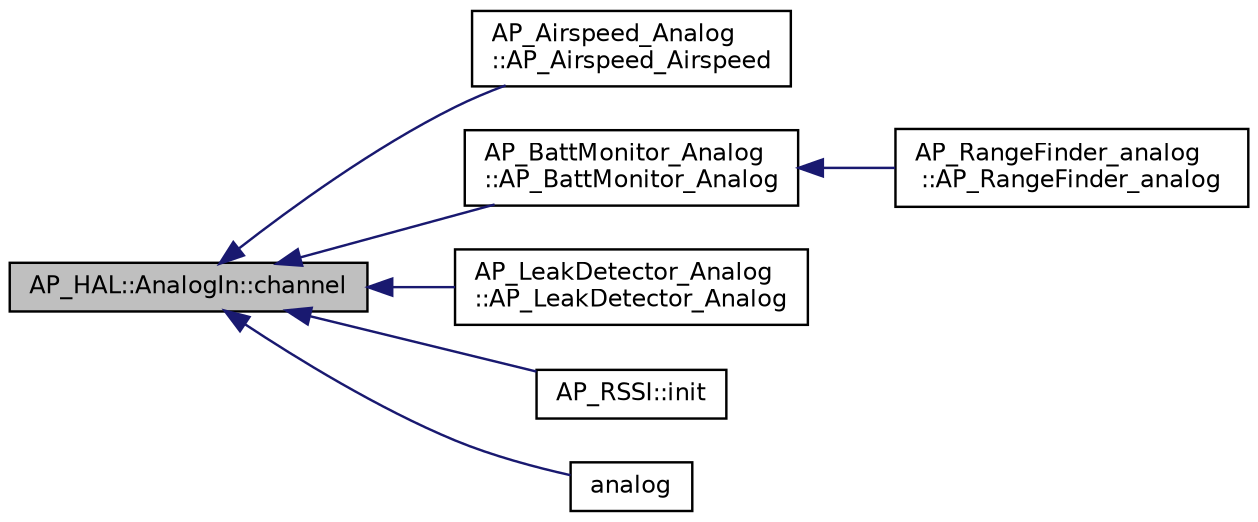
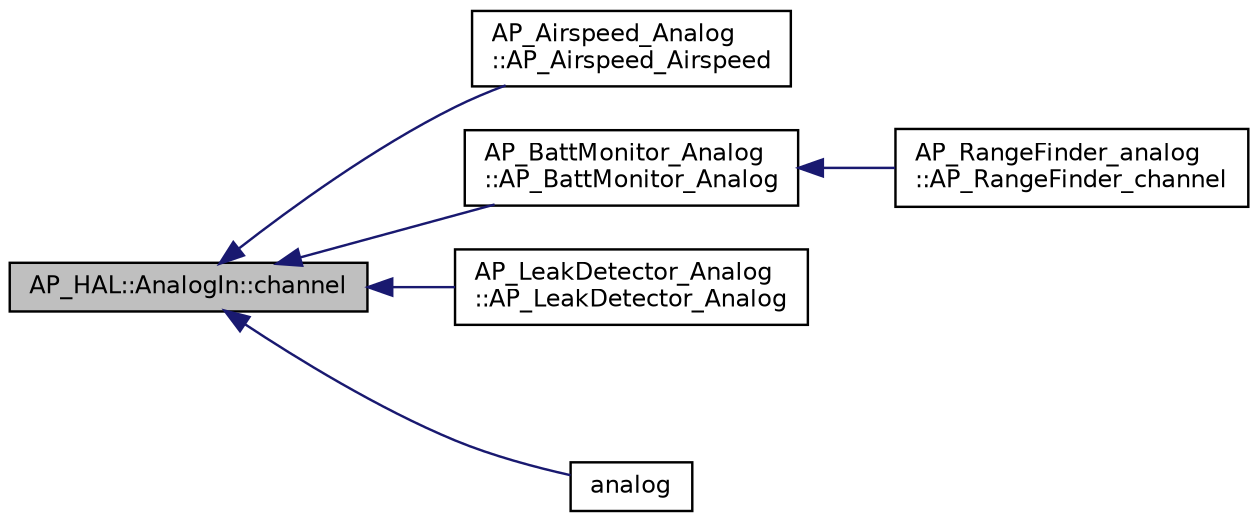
(1072, 168) -> (1072, 168)
(631, 394) -> none
